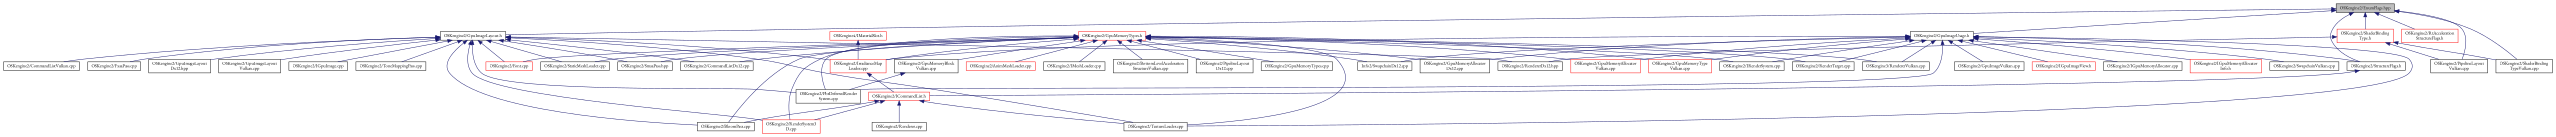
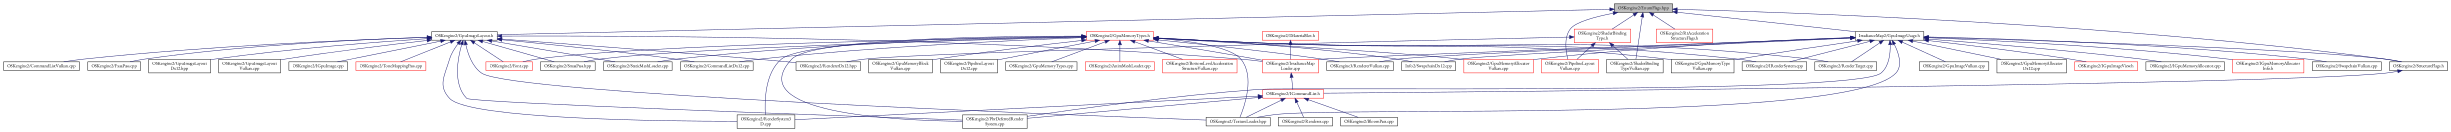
(858, 36) -> (1291, 36)
(1942, 36) -> (1890, 36)
(1319, 49) -> none
(797, 60) -> none
(391, 66) -> (391, 66)
(1074, 66) -> none
(1151, 66) -> (1200, 66)
(1680, 66) -> (1703, 66)
(2459, 66) -> (1570, 66)
(870, 83) -> (1143, 108)
(551, 110) -> none
(791, 127) -> (766, 122)
(1156, 127) -> (1238, 122)
